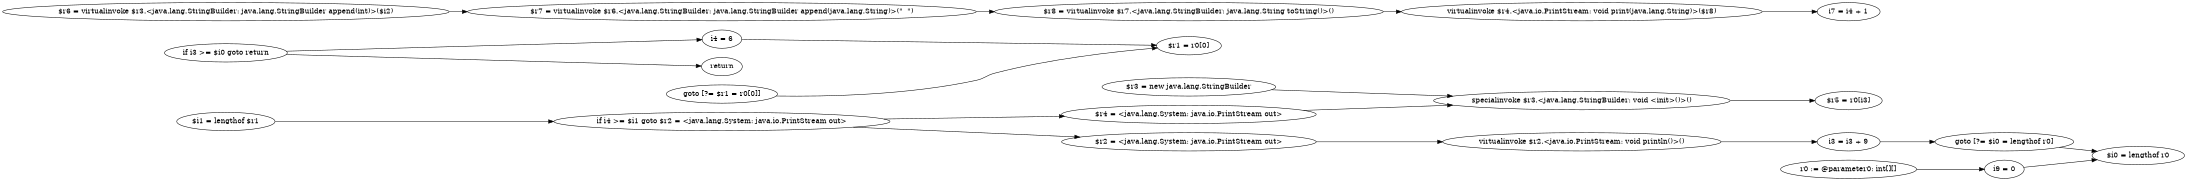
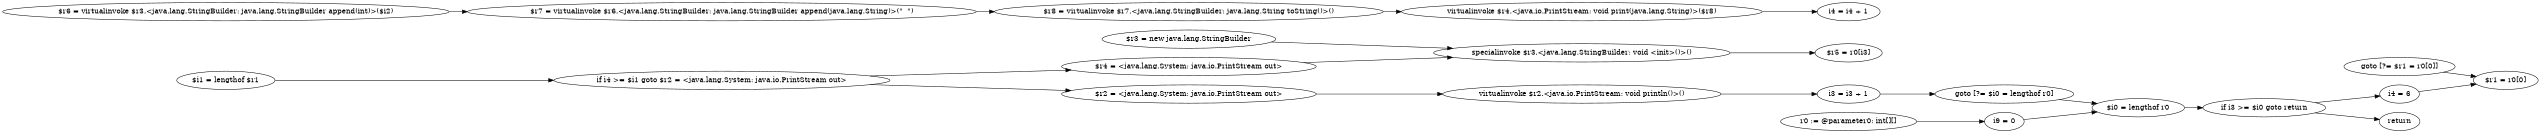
(1849, 12) -> (1849, 12)
none -> (2191, 108)
(1849, 142) -> (1849, 94)
